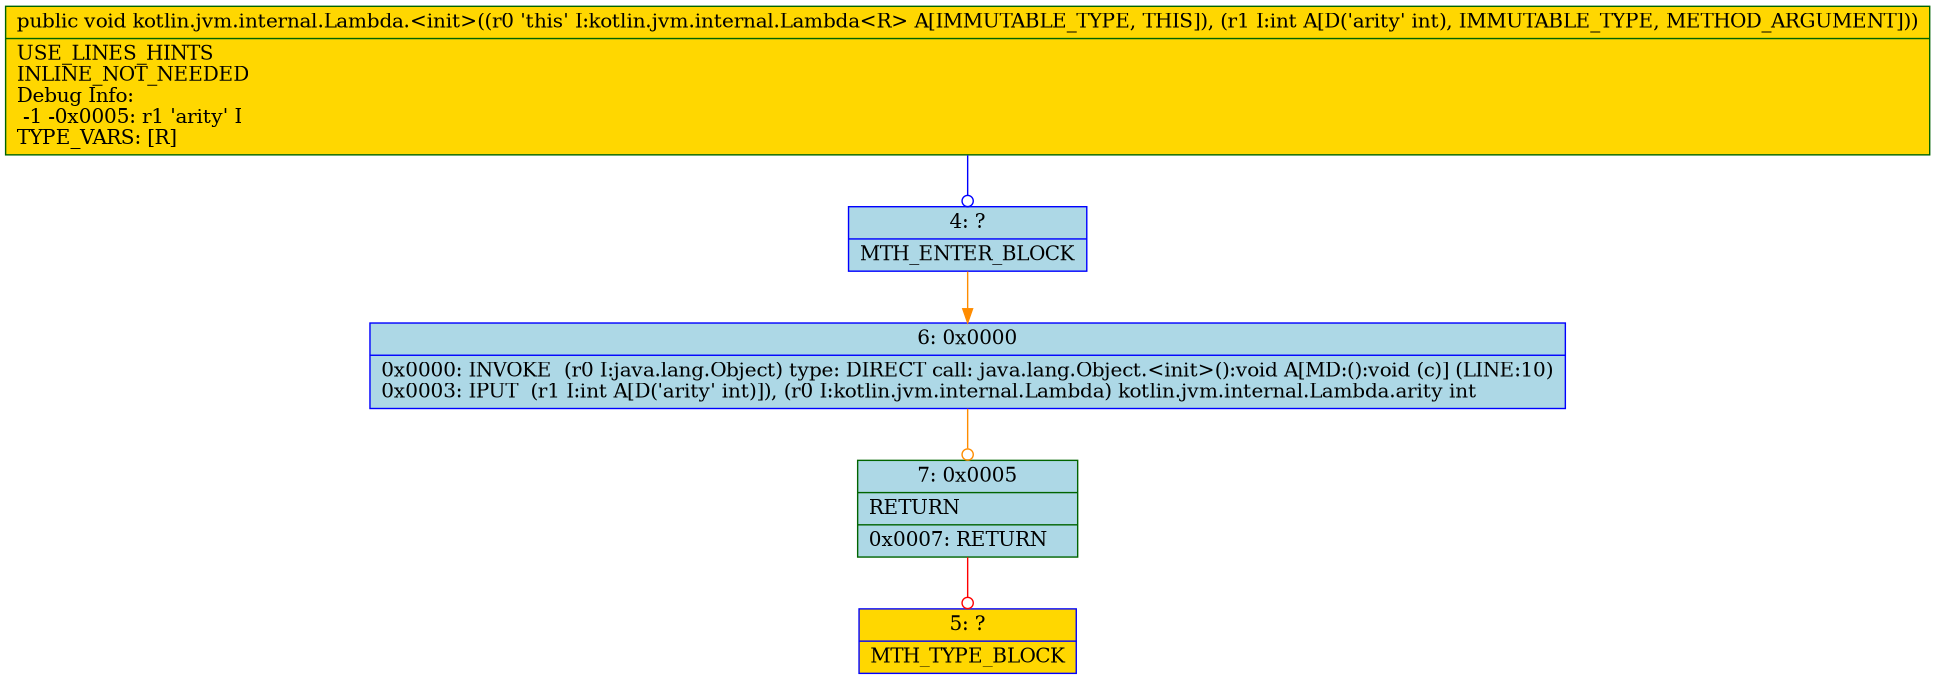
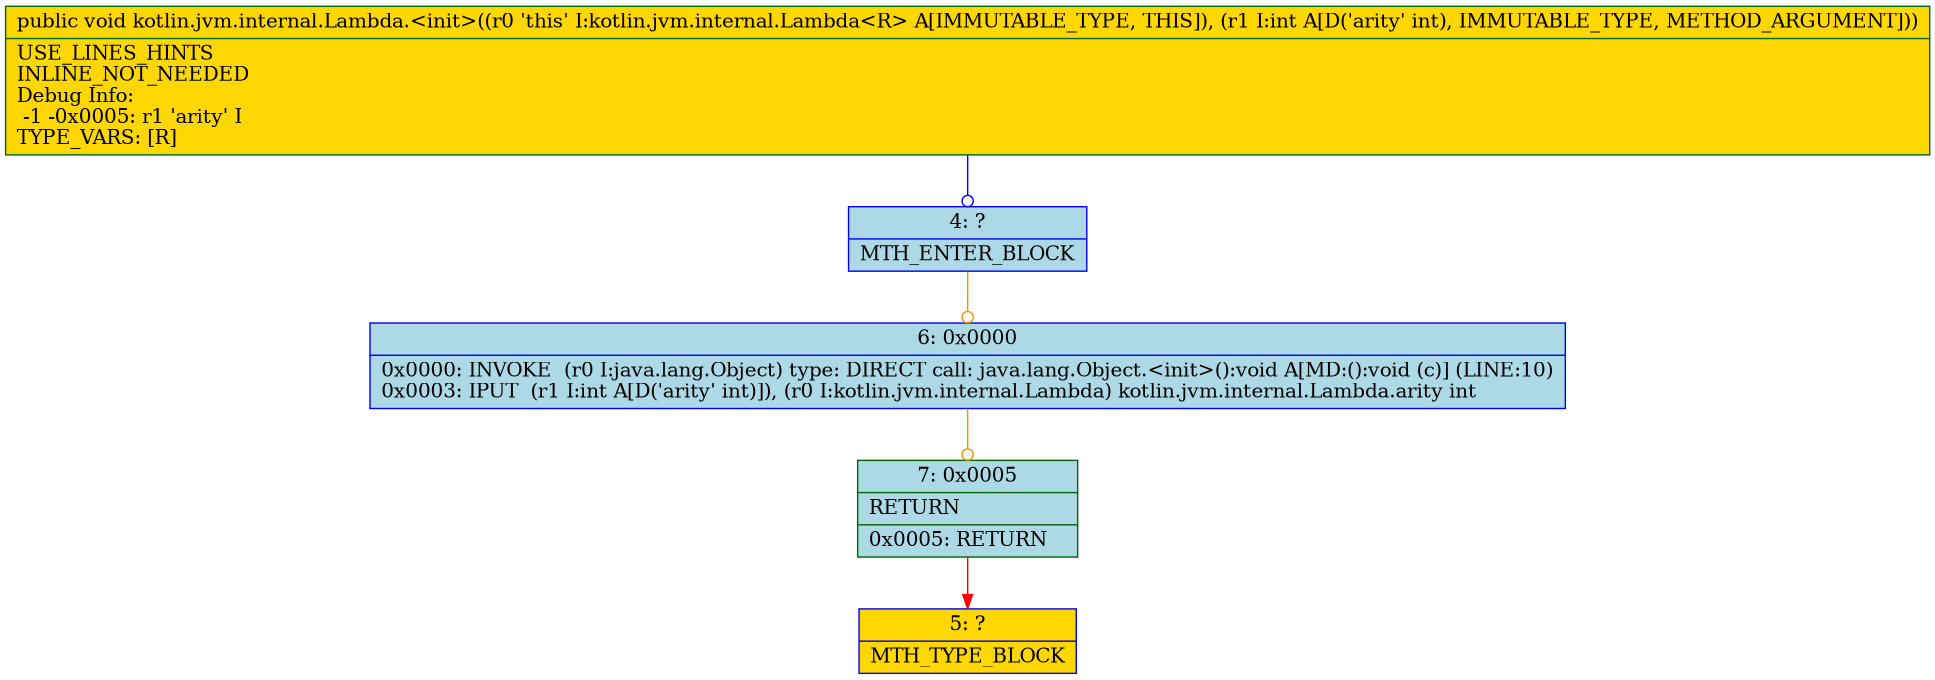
(968, 290) -> (968, 292)
(968, 540) -> (968, 540)
(968, 577) -> (968, 576)
